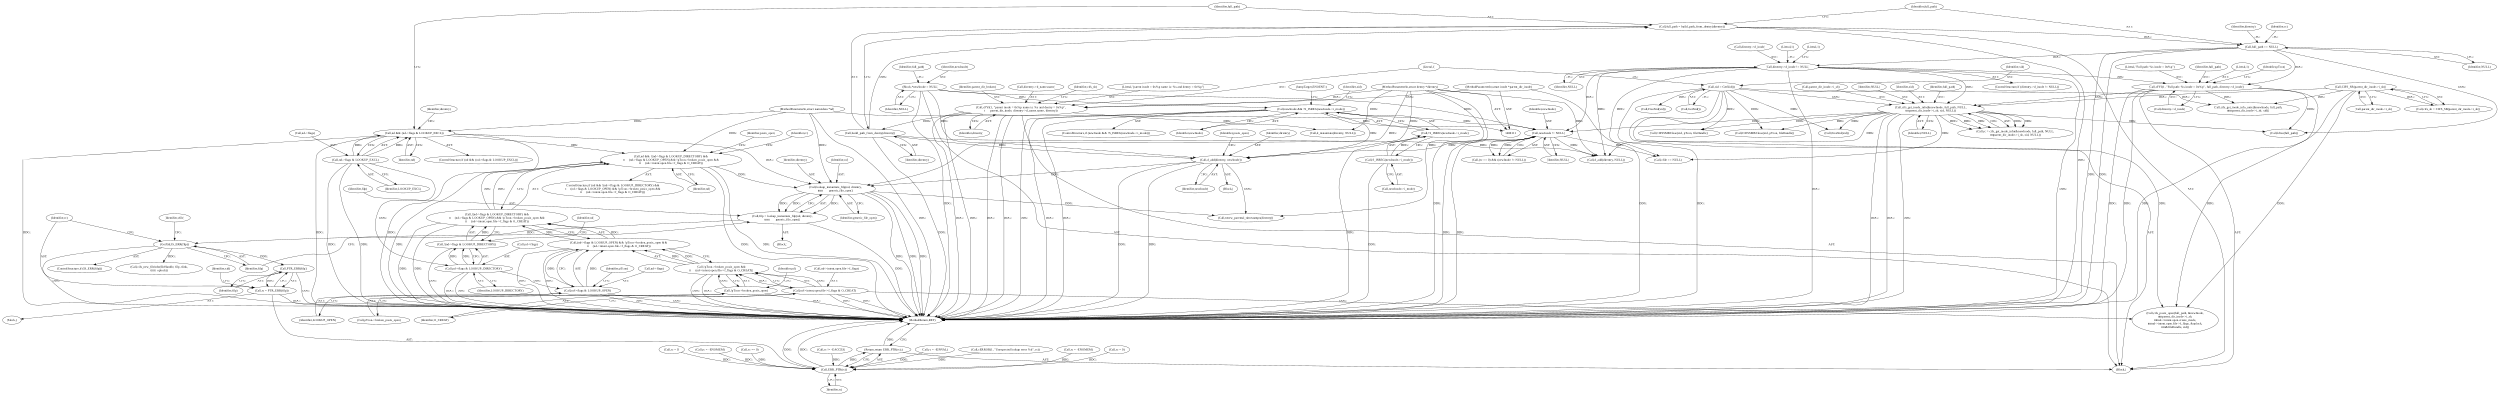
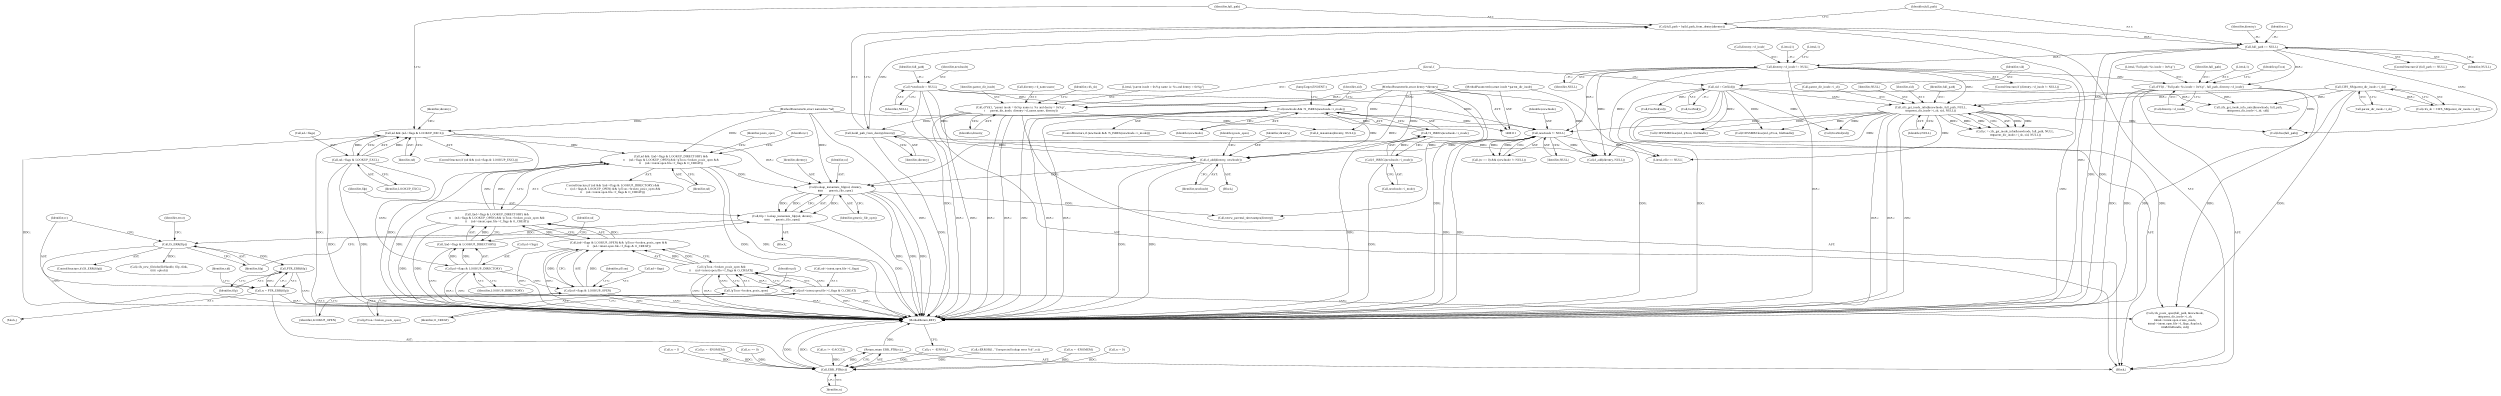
none -> (2421, 67)
(920, 87) -> (920, 87)
(977, 87) -> (977, 87)
(1668, 160) -> (1668, 160)
(1241, 185) -> none
(175, 218) -> (175, 218)
(175, 244) -> (175, 244)
(472, 255) -> none
(905, 335) -> (928, 334)
